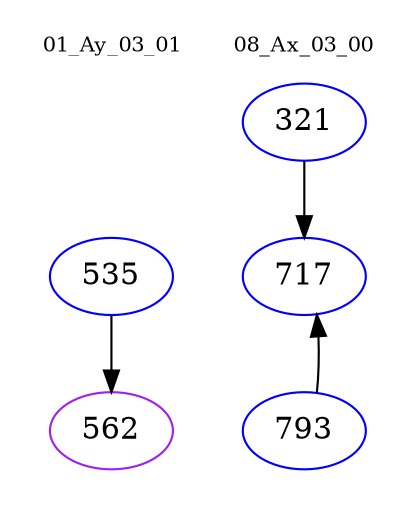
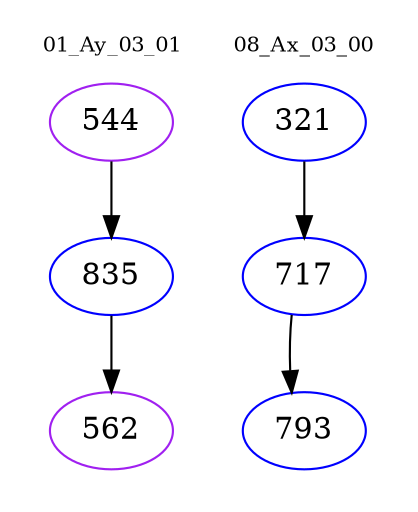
none -> (111, 122)
(111, 276) -> (111, 276)
(319, 365) -> (290, 343)
